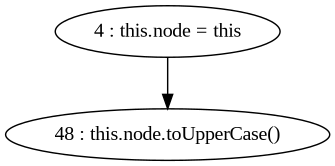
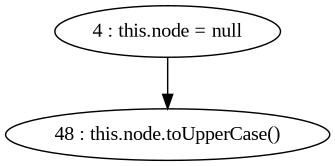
(168, 32) -> (168, 32)
